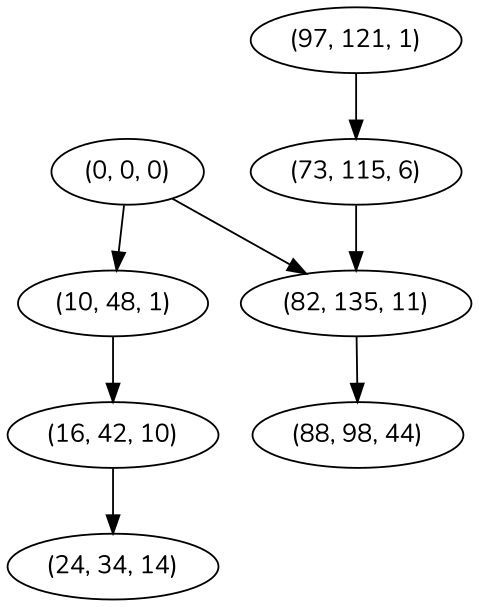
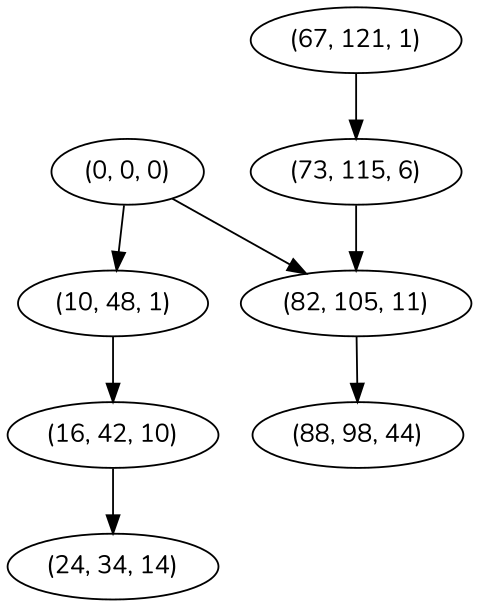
(356, 40) -> (356, 40)
(356, 303) -> (356, 303)
